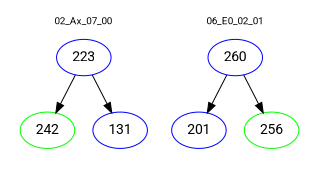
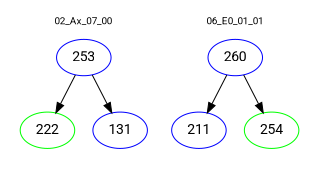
(235, 22) -> (235, 22)
(84, 58) -> (84, 58)
(47, 130) -> (47, 130)
(199, 130) -> (199, 130)
(272, 130) -> (272, 130)
